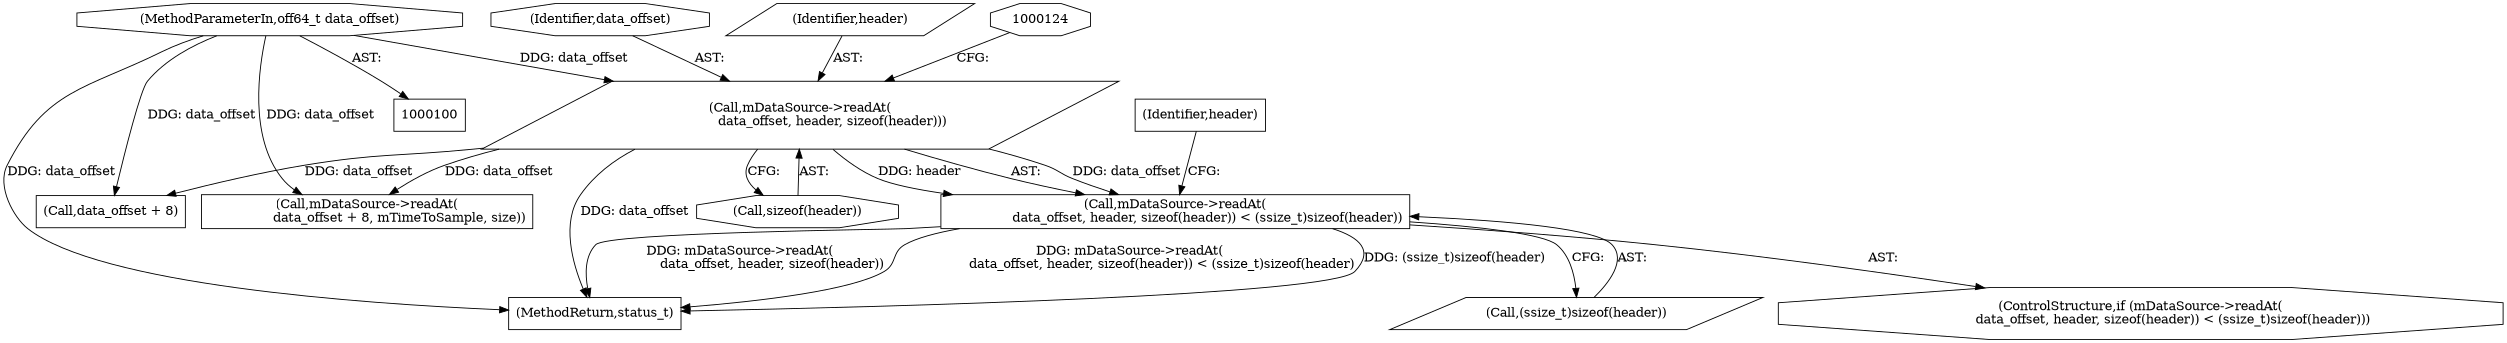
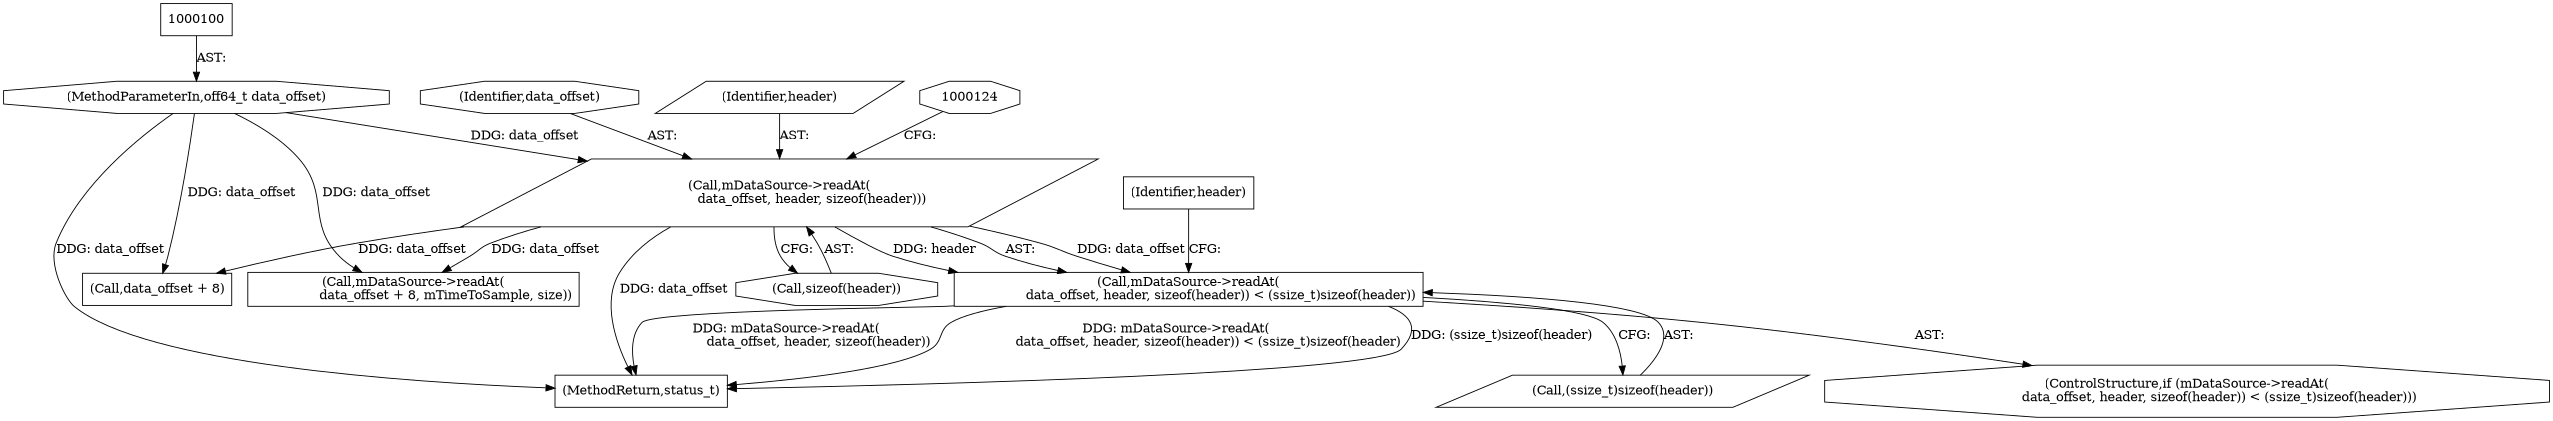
(351, 63) -> (196, 54)
